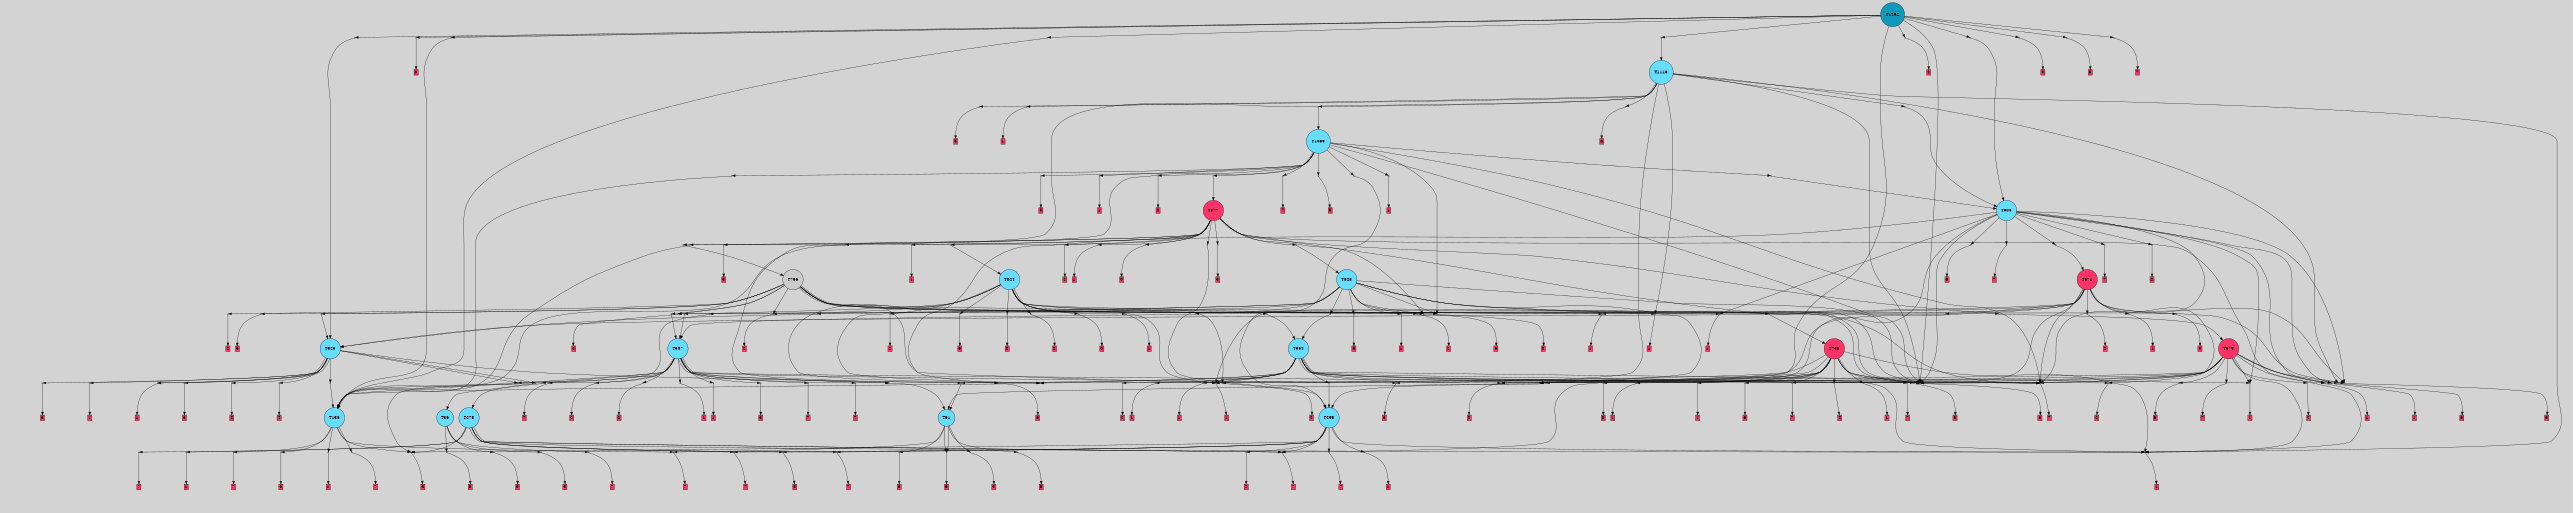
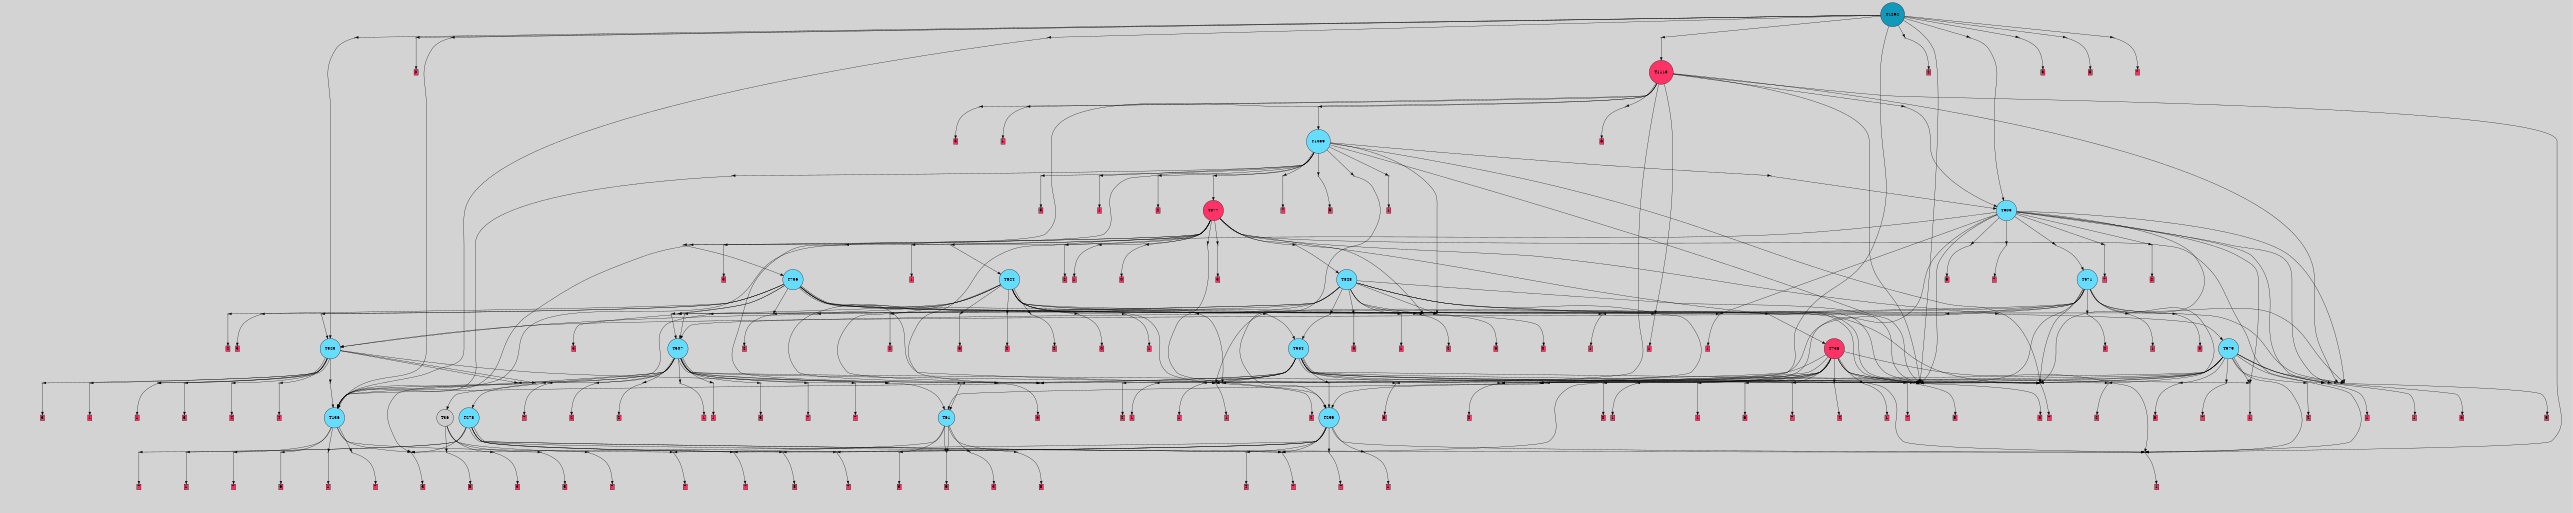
(1661, 72) -> (1661, 72)
(793, 280) -> (793, 280)
(2087, 280) -> (2087, 280)
(2229, 349) -> (2229, 349)
(445, 418) -> (445, 418)
